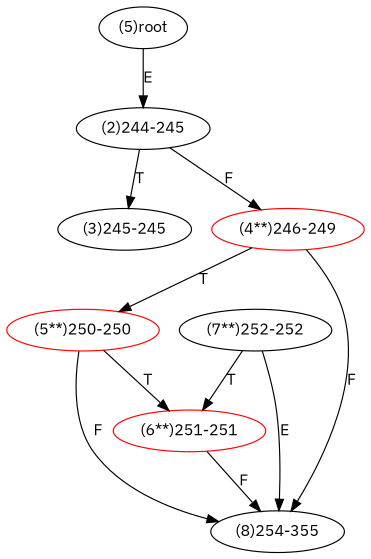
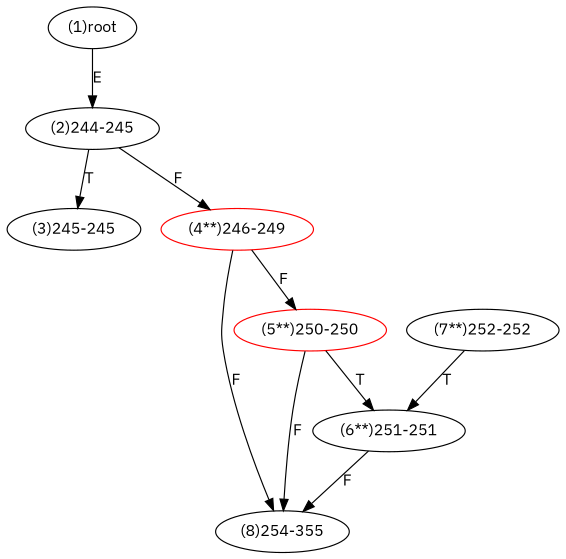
(143, 28) -> (92, 28)
(204, 280) -> (284, 280)
(278, 424) -> none
(190, 431) -> (389, 431)
